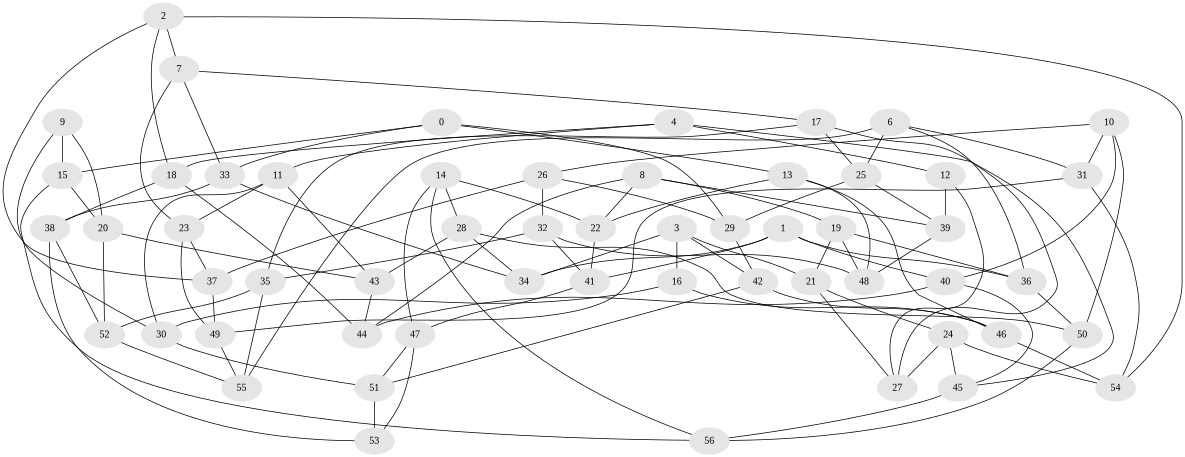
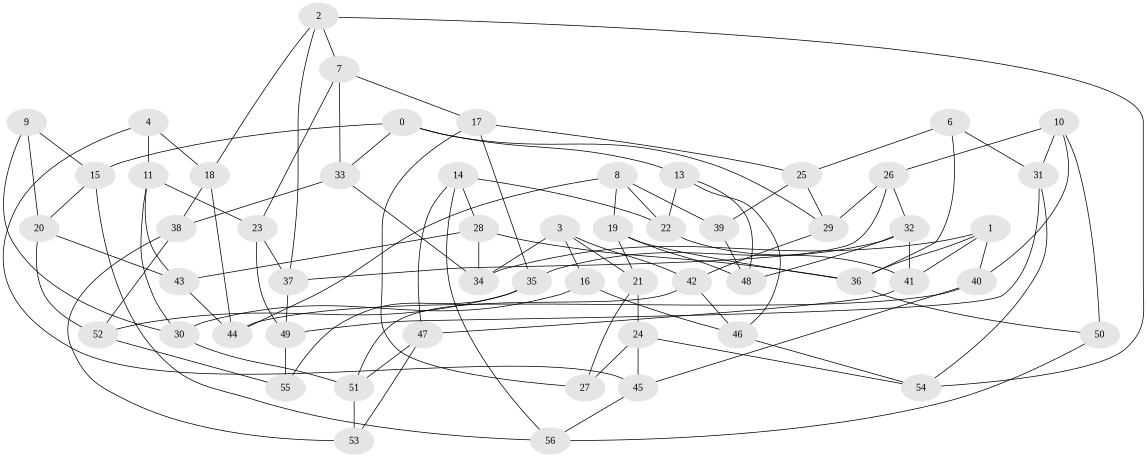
(507, 141) -> none
(945, 176) -> none
(735, 296) -> (667, 258)
